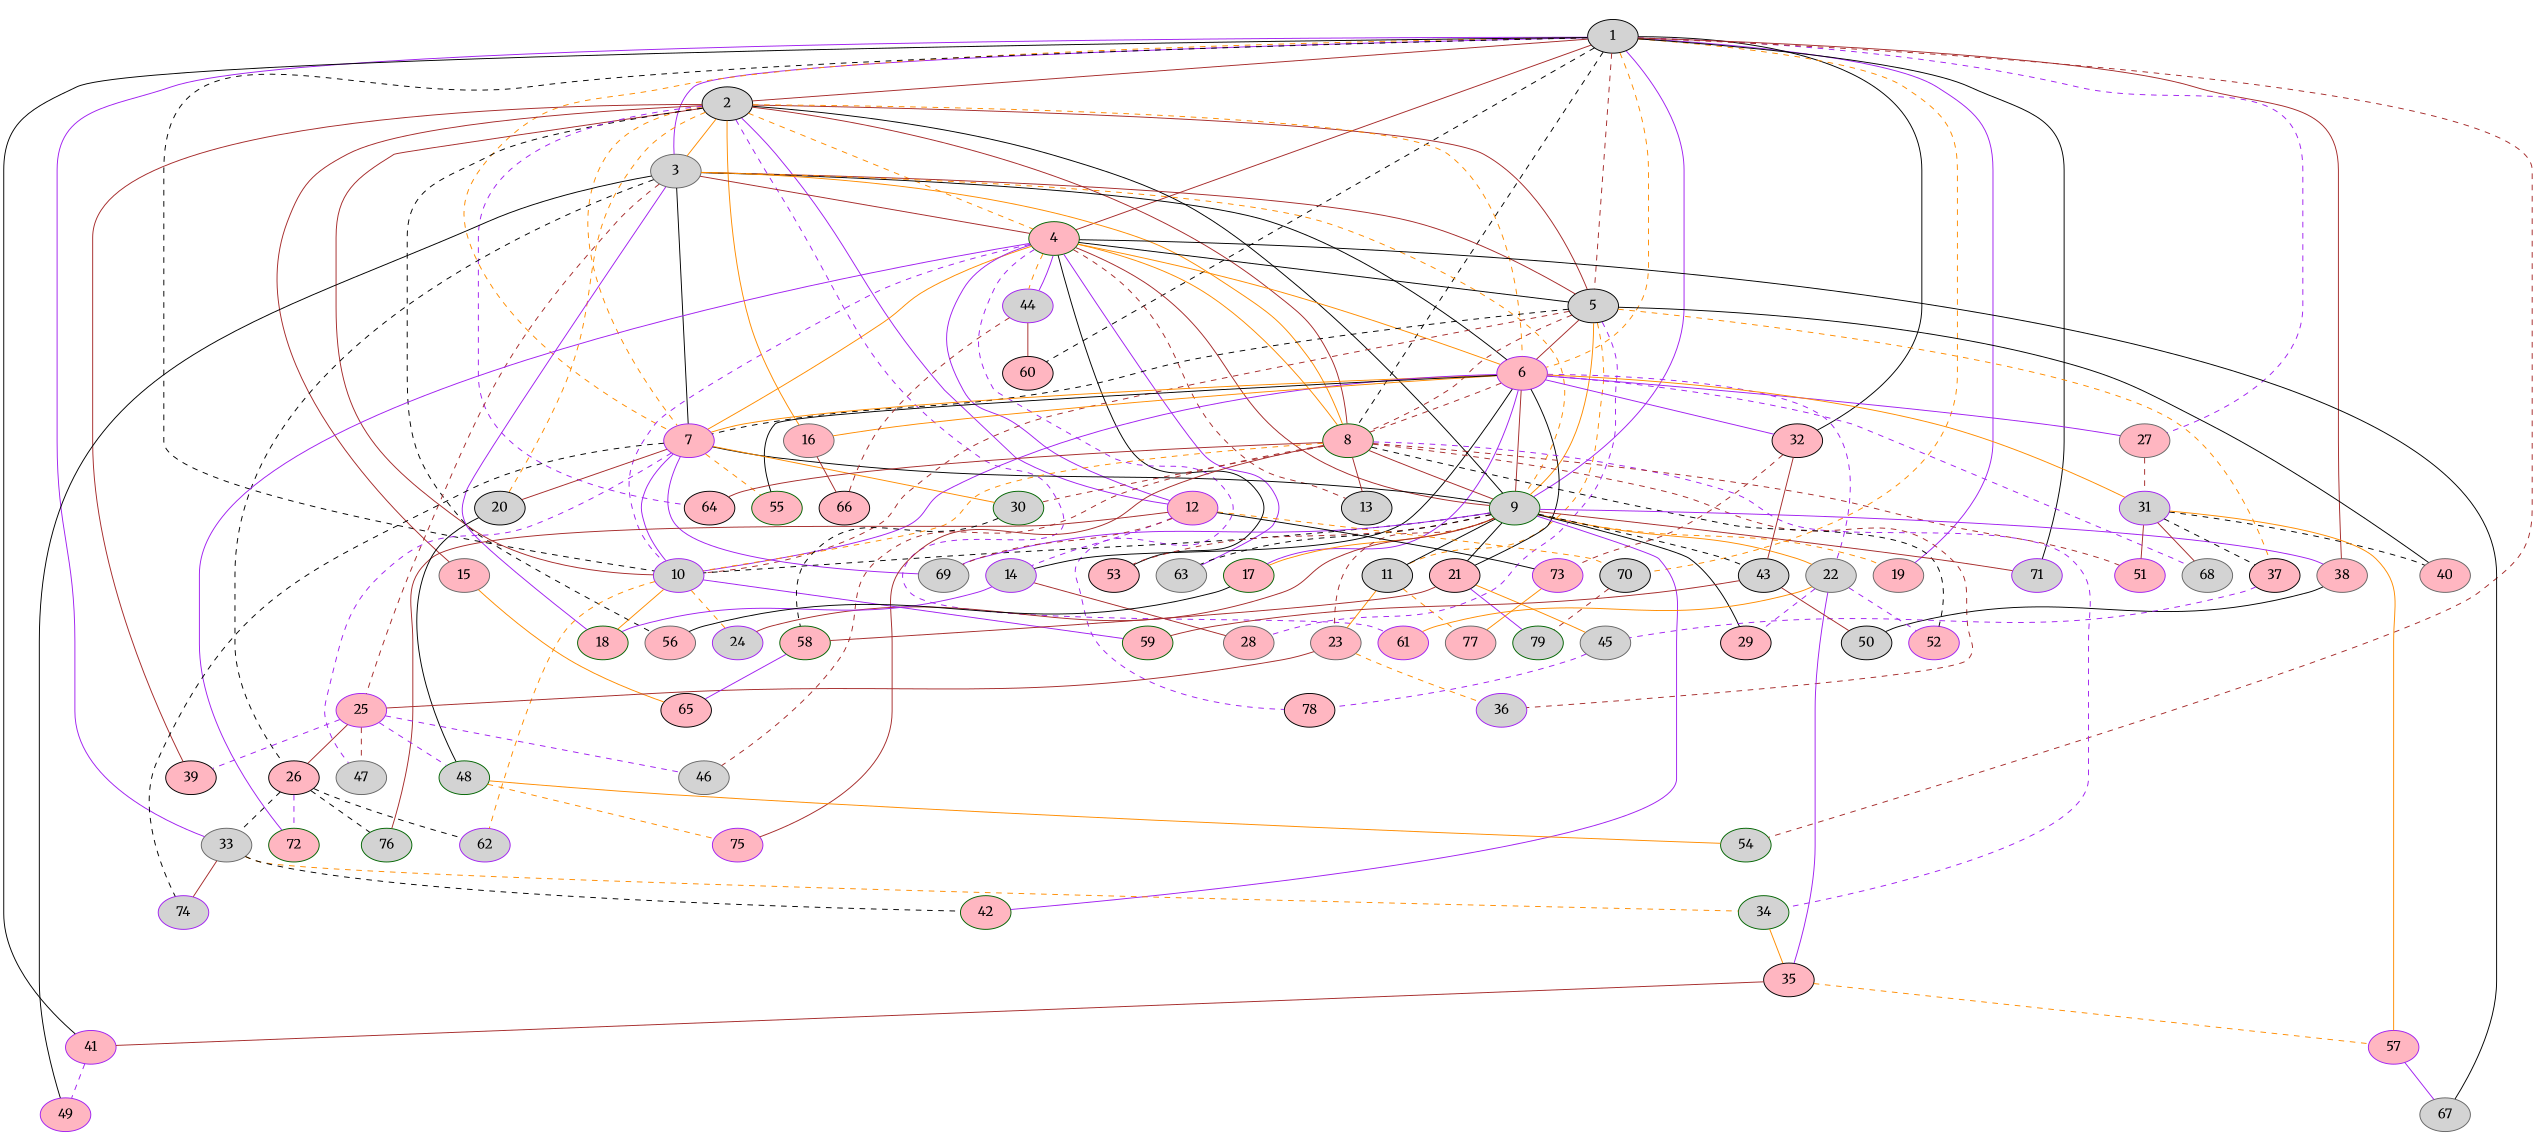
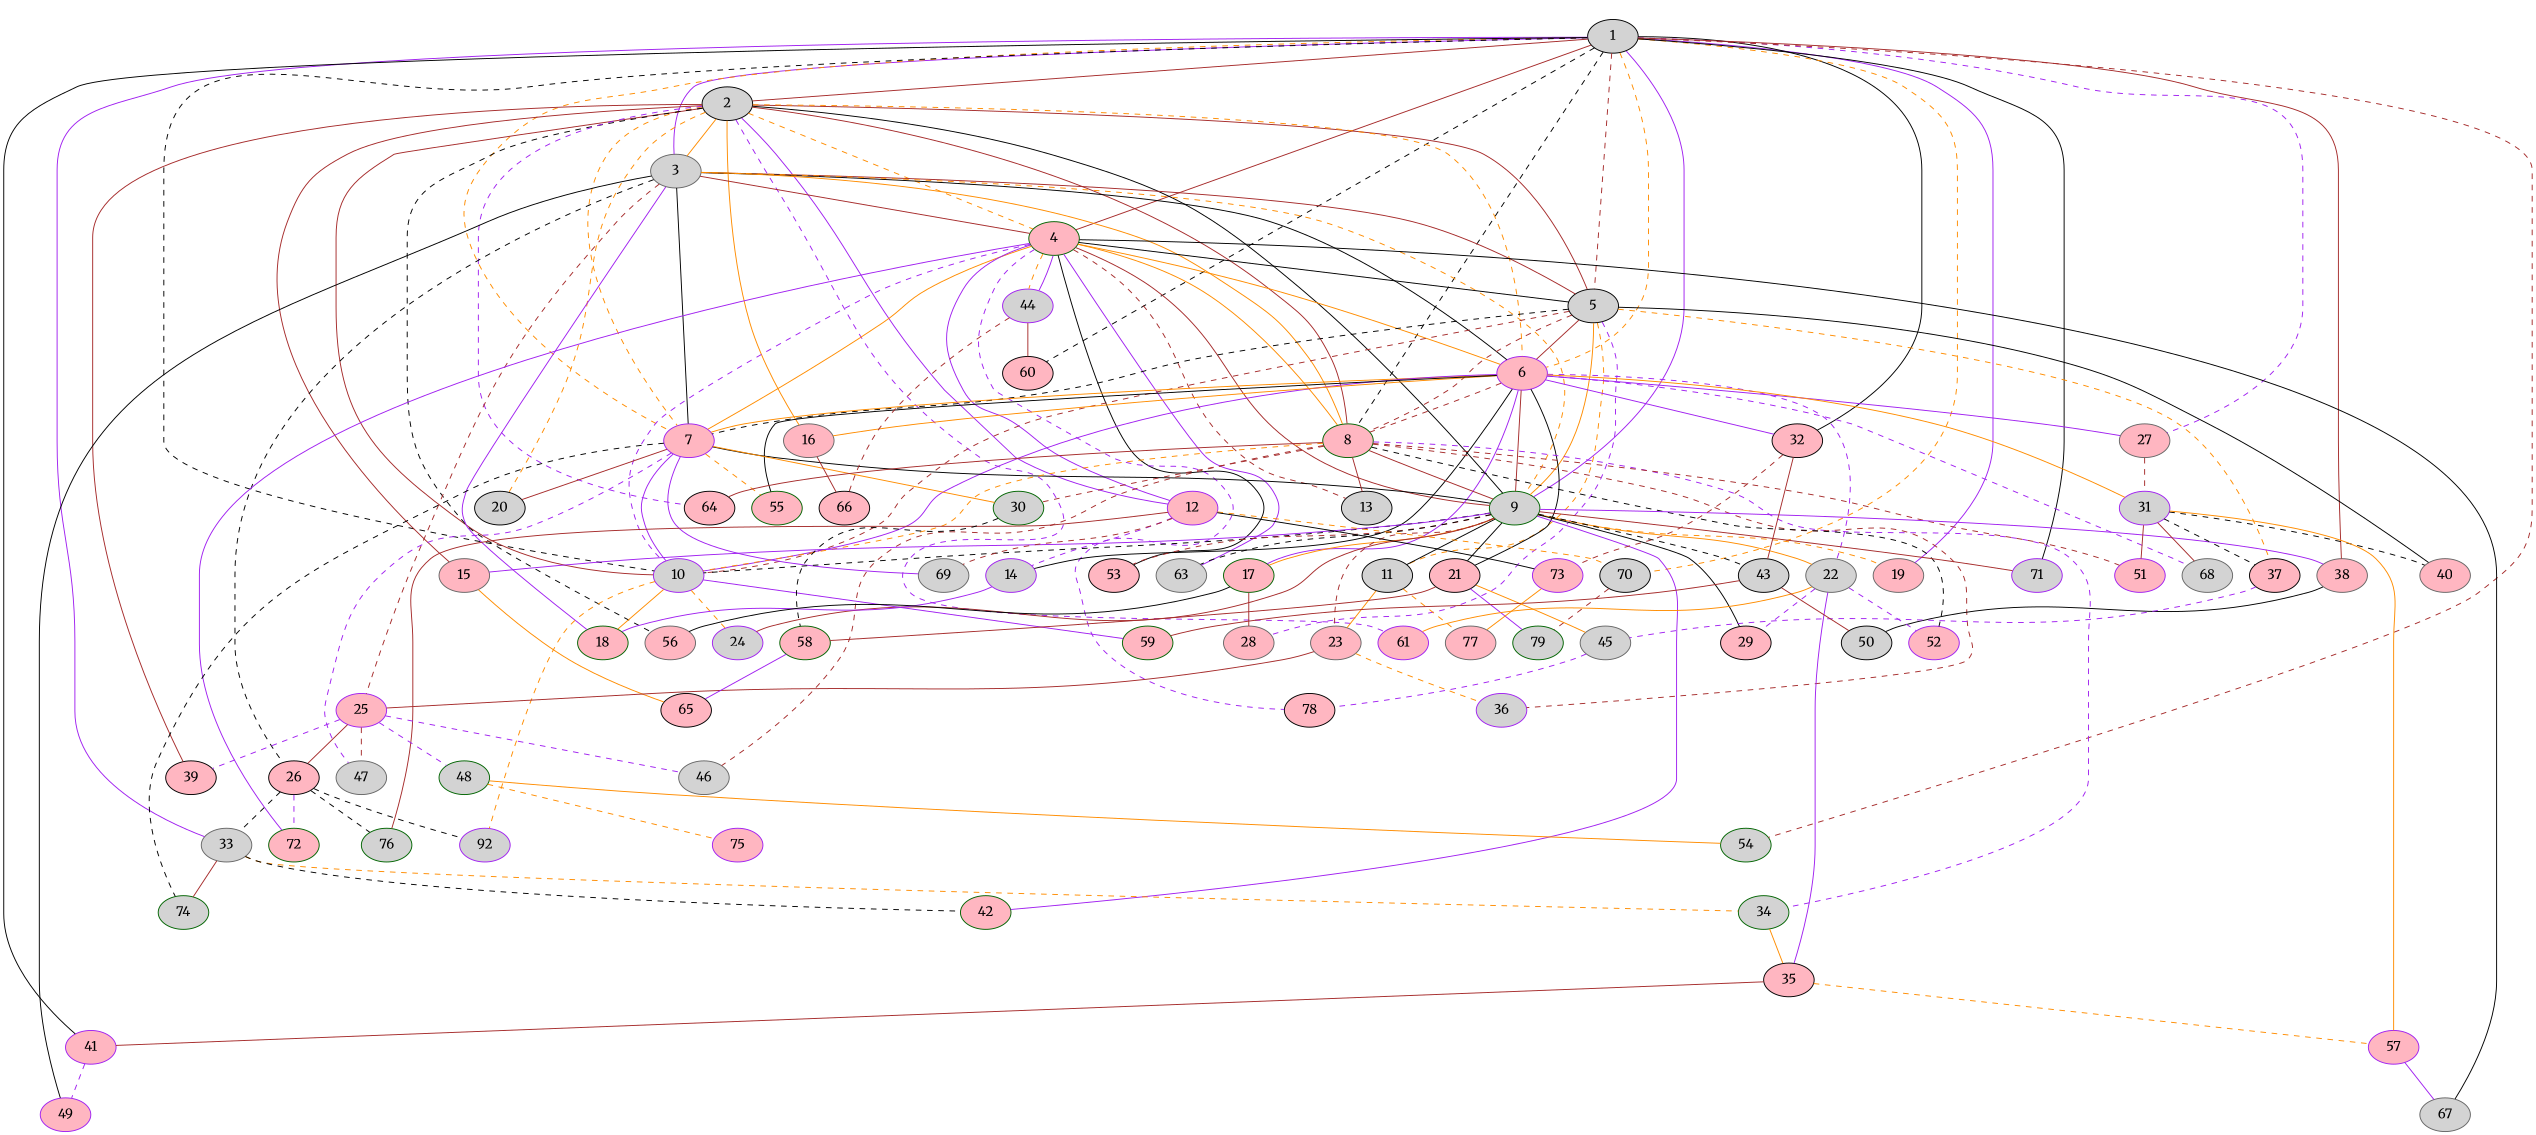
(1238, 532) -> (990, 546)
(892, 588) -> none
(1111, 604) -> (1249, 609)
(418, 610) -> none
(485, 845) -> (485, 845)
(183, 913) -> (183, 913)
